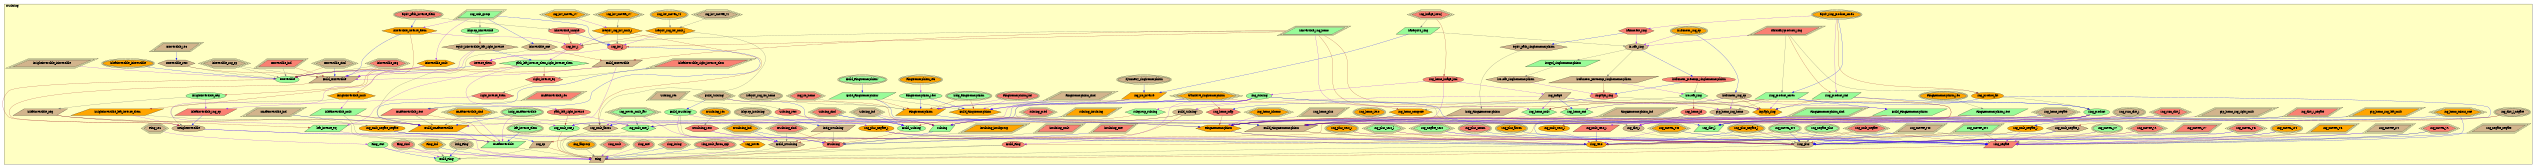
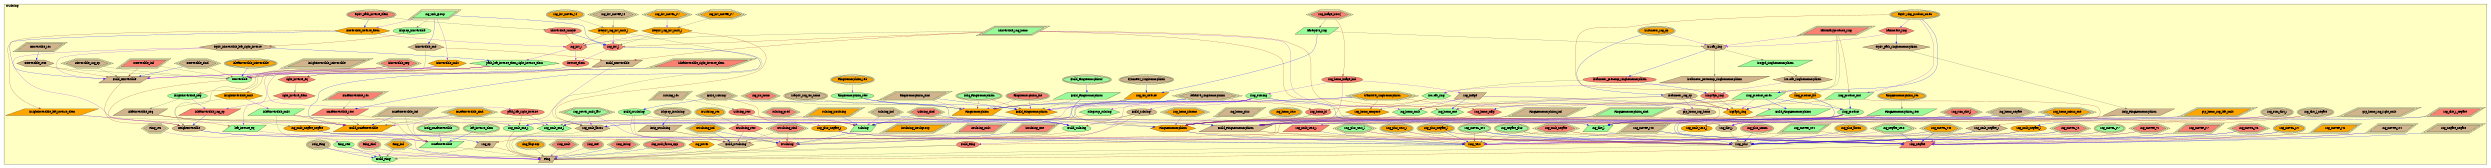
none -> (1207, 96)
(482, 120) -> none
(1476, 121) -> none
